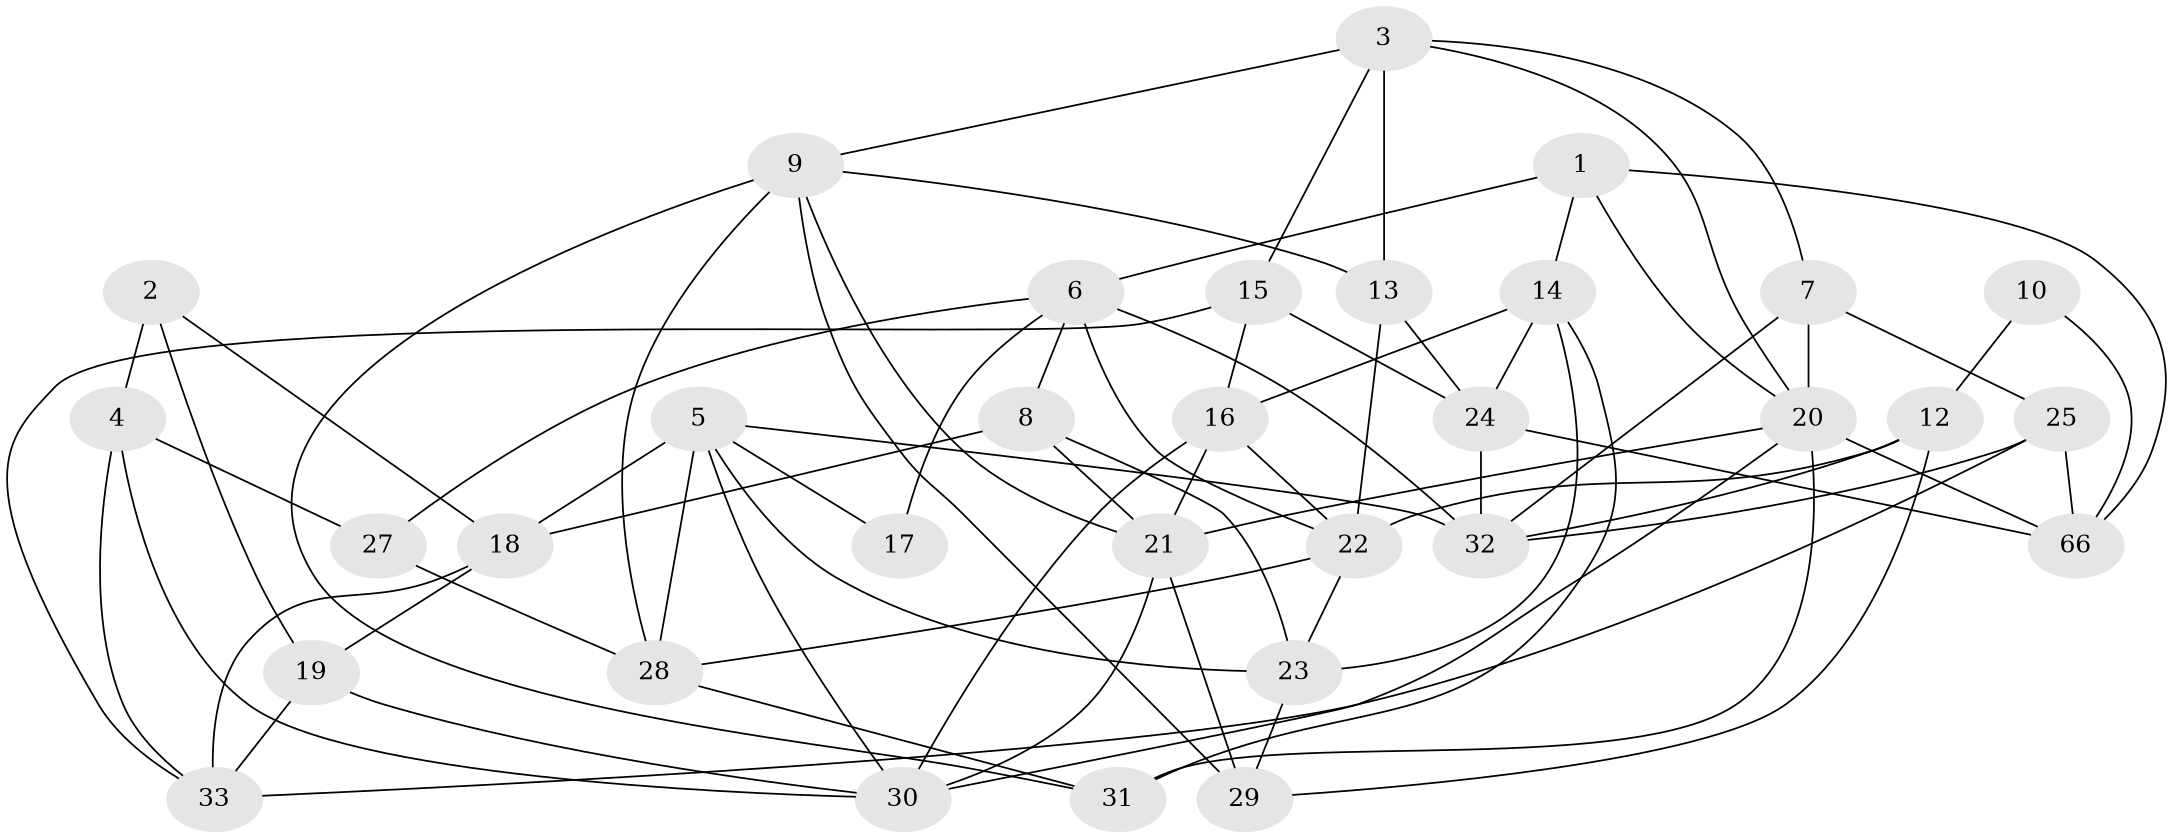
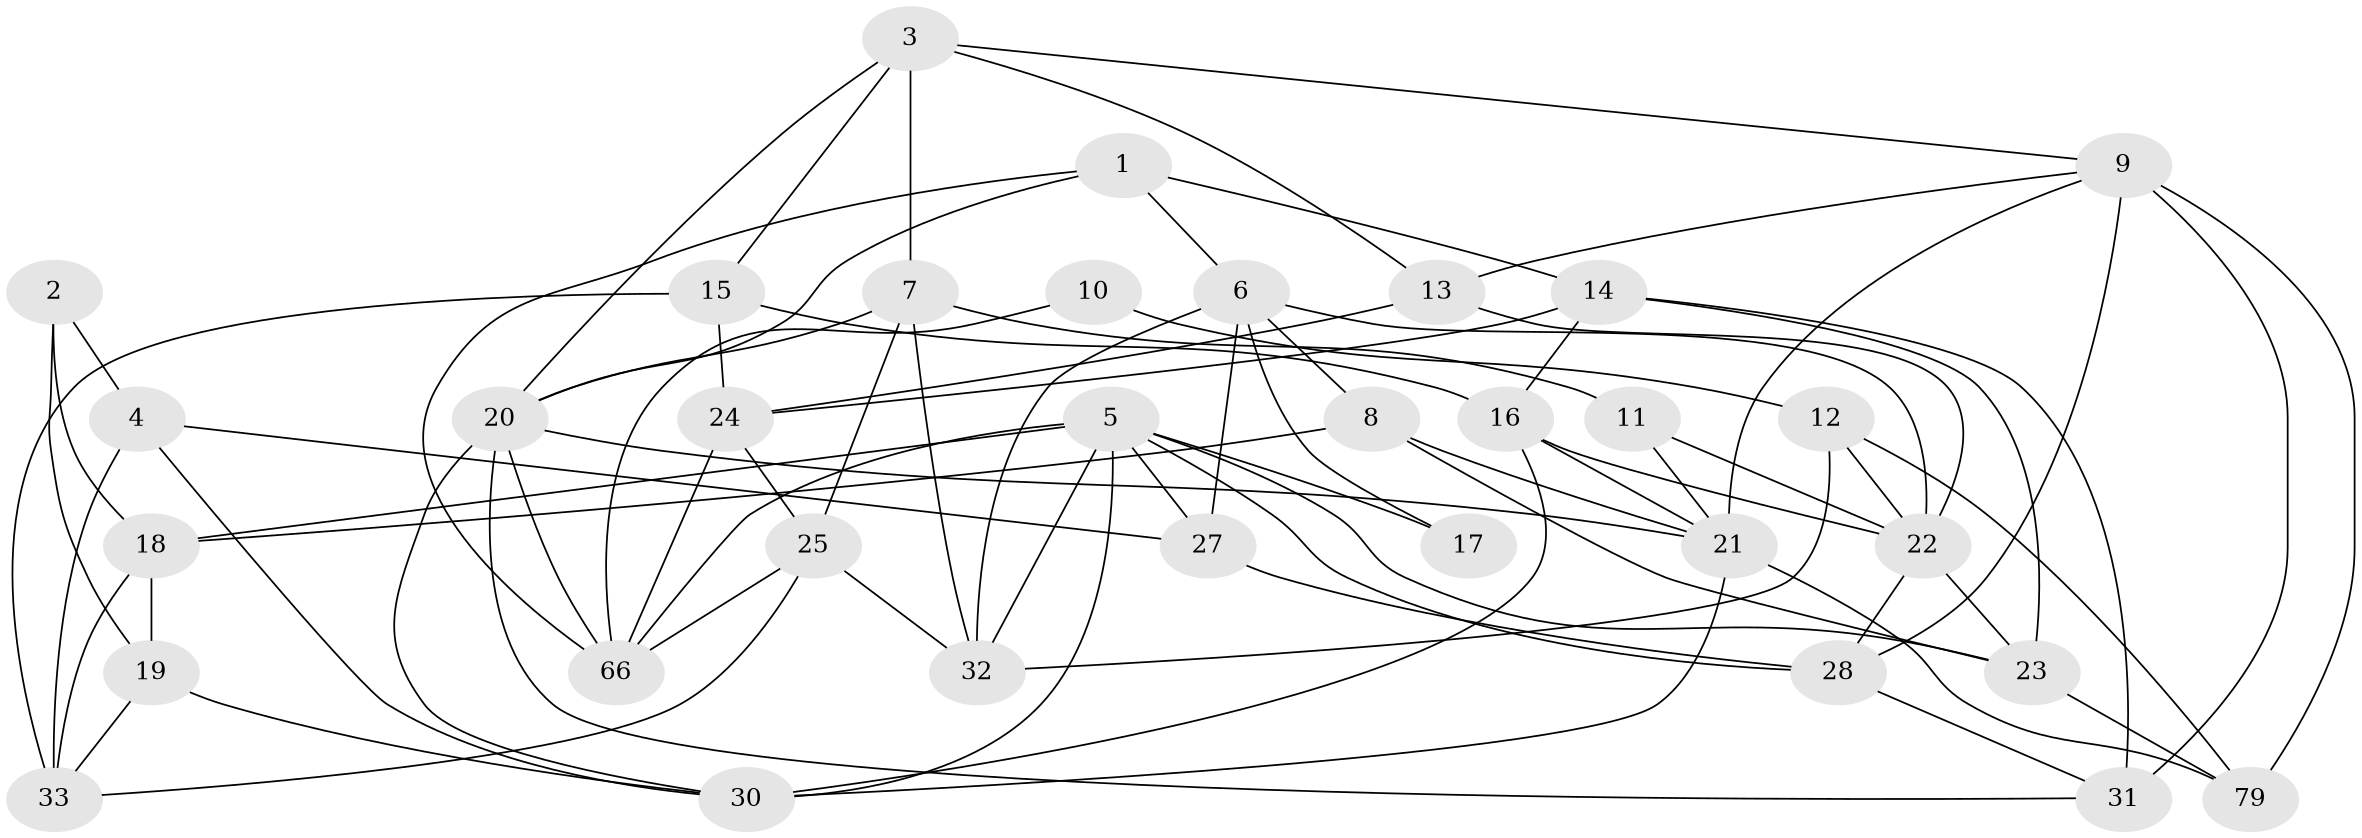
none -> (1633, 419)
none -> (1154, 476)
(1481, 483) -> (770, 483)
none -> (764, 507)
(1245, 800) -> (2251, 800)
